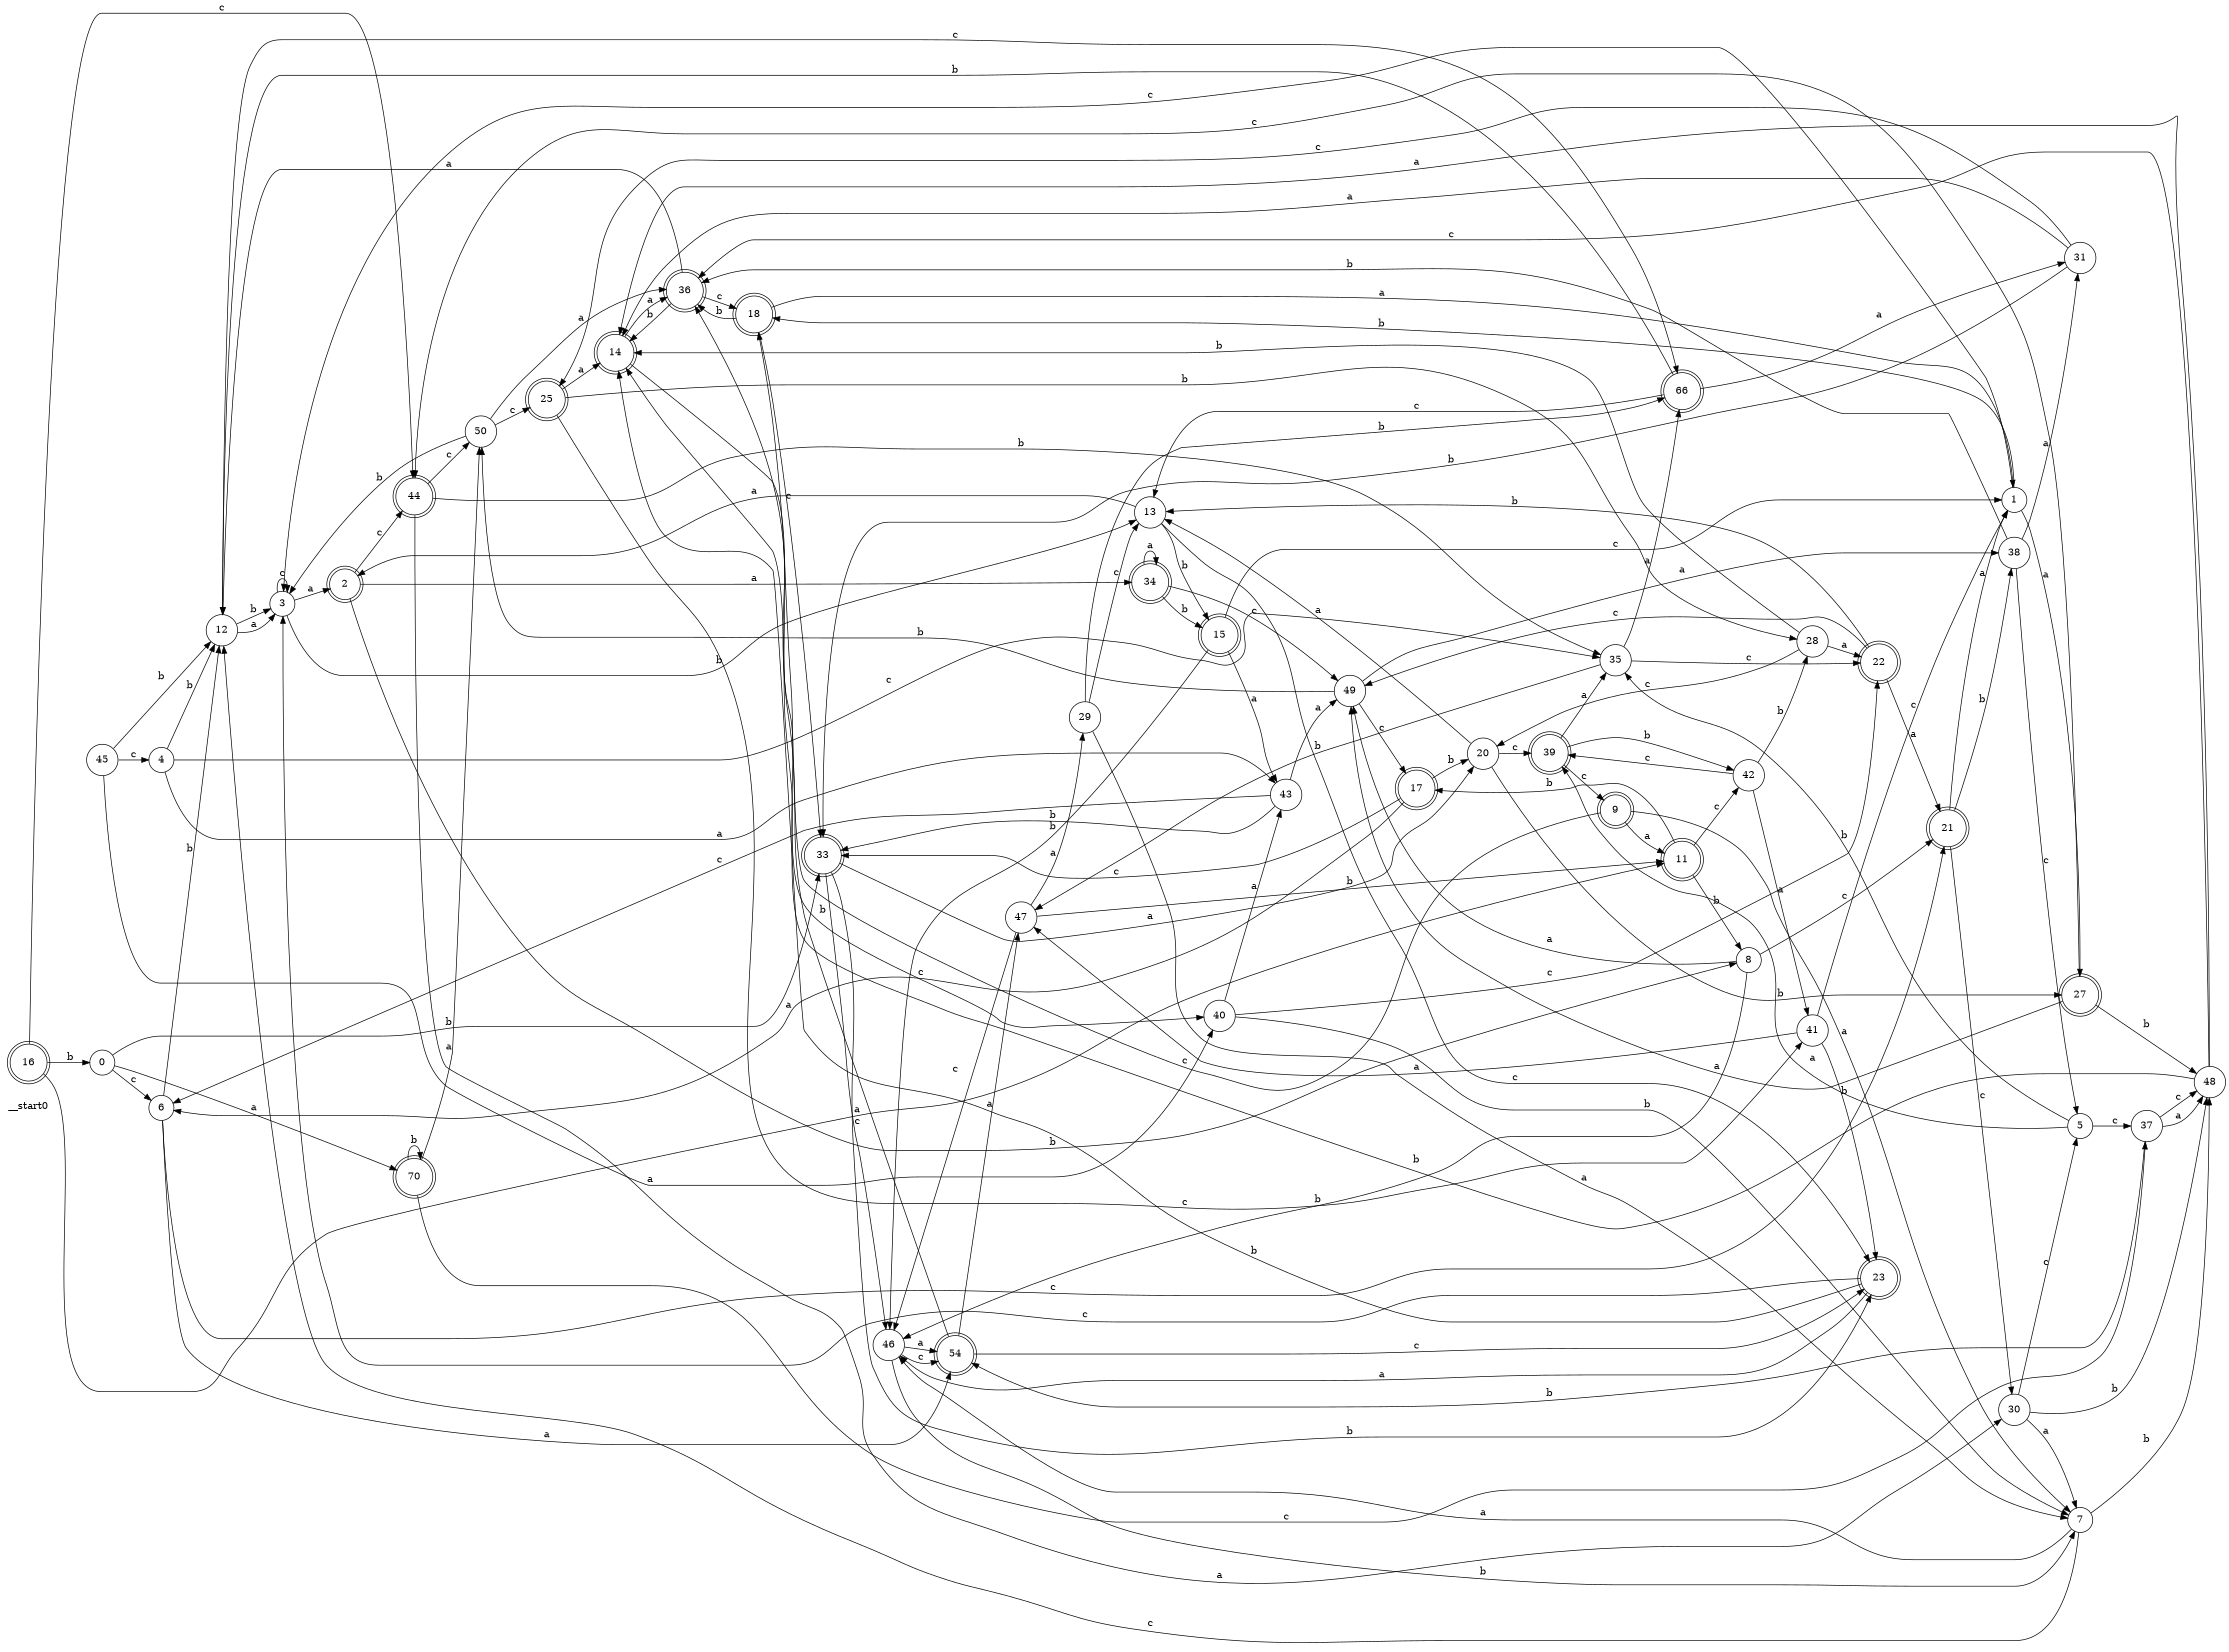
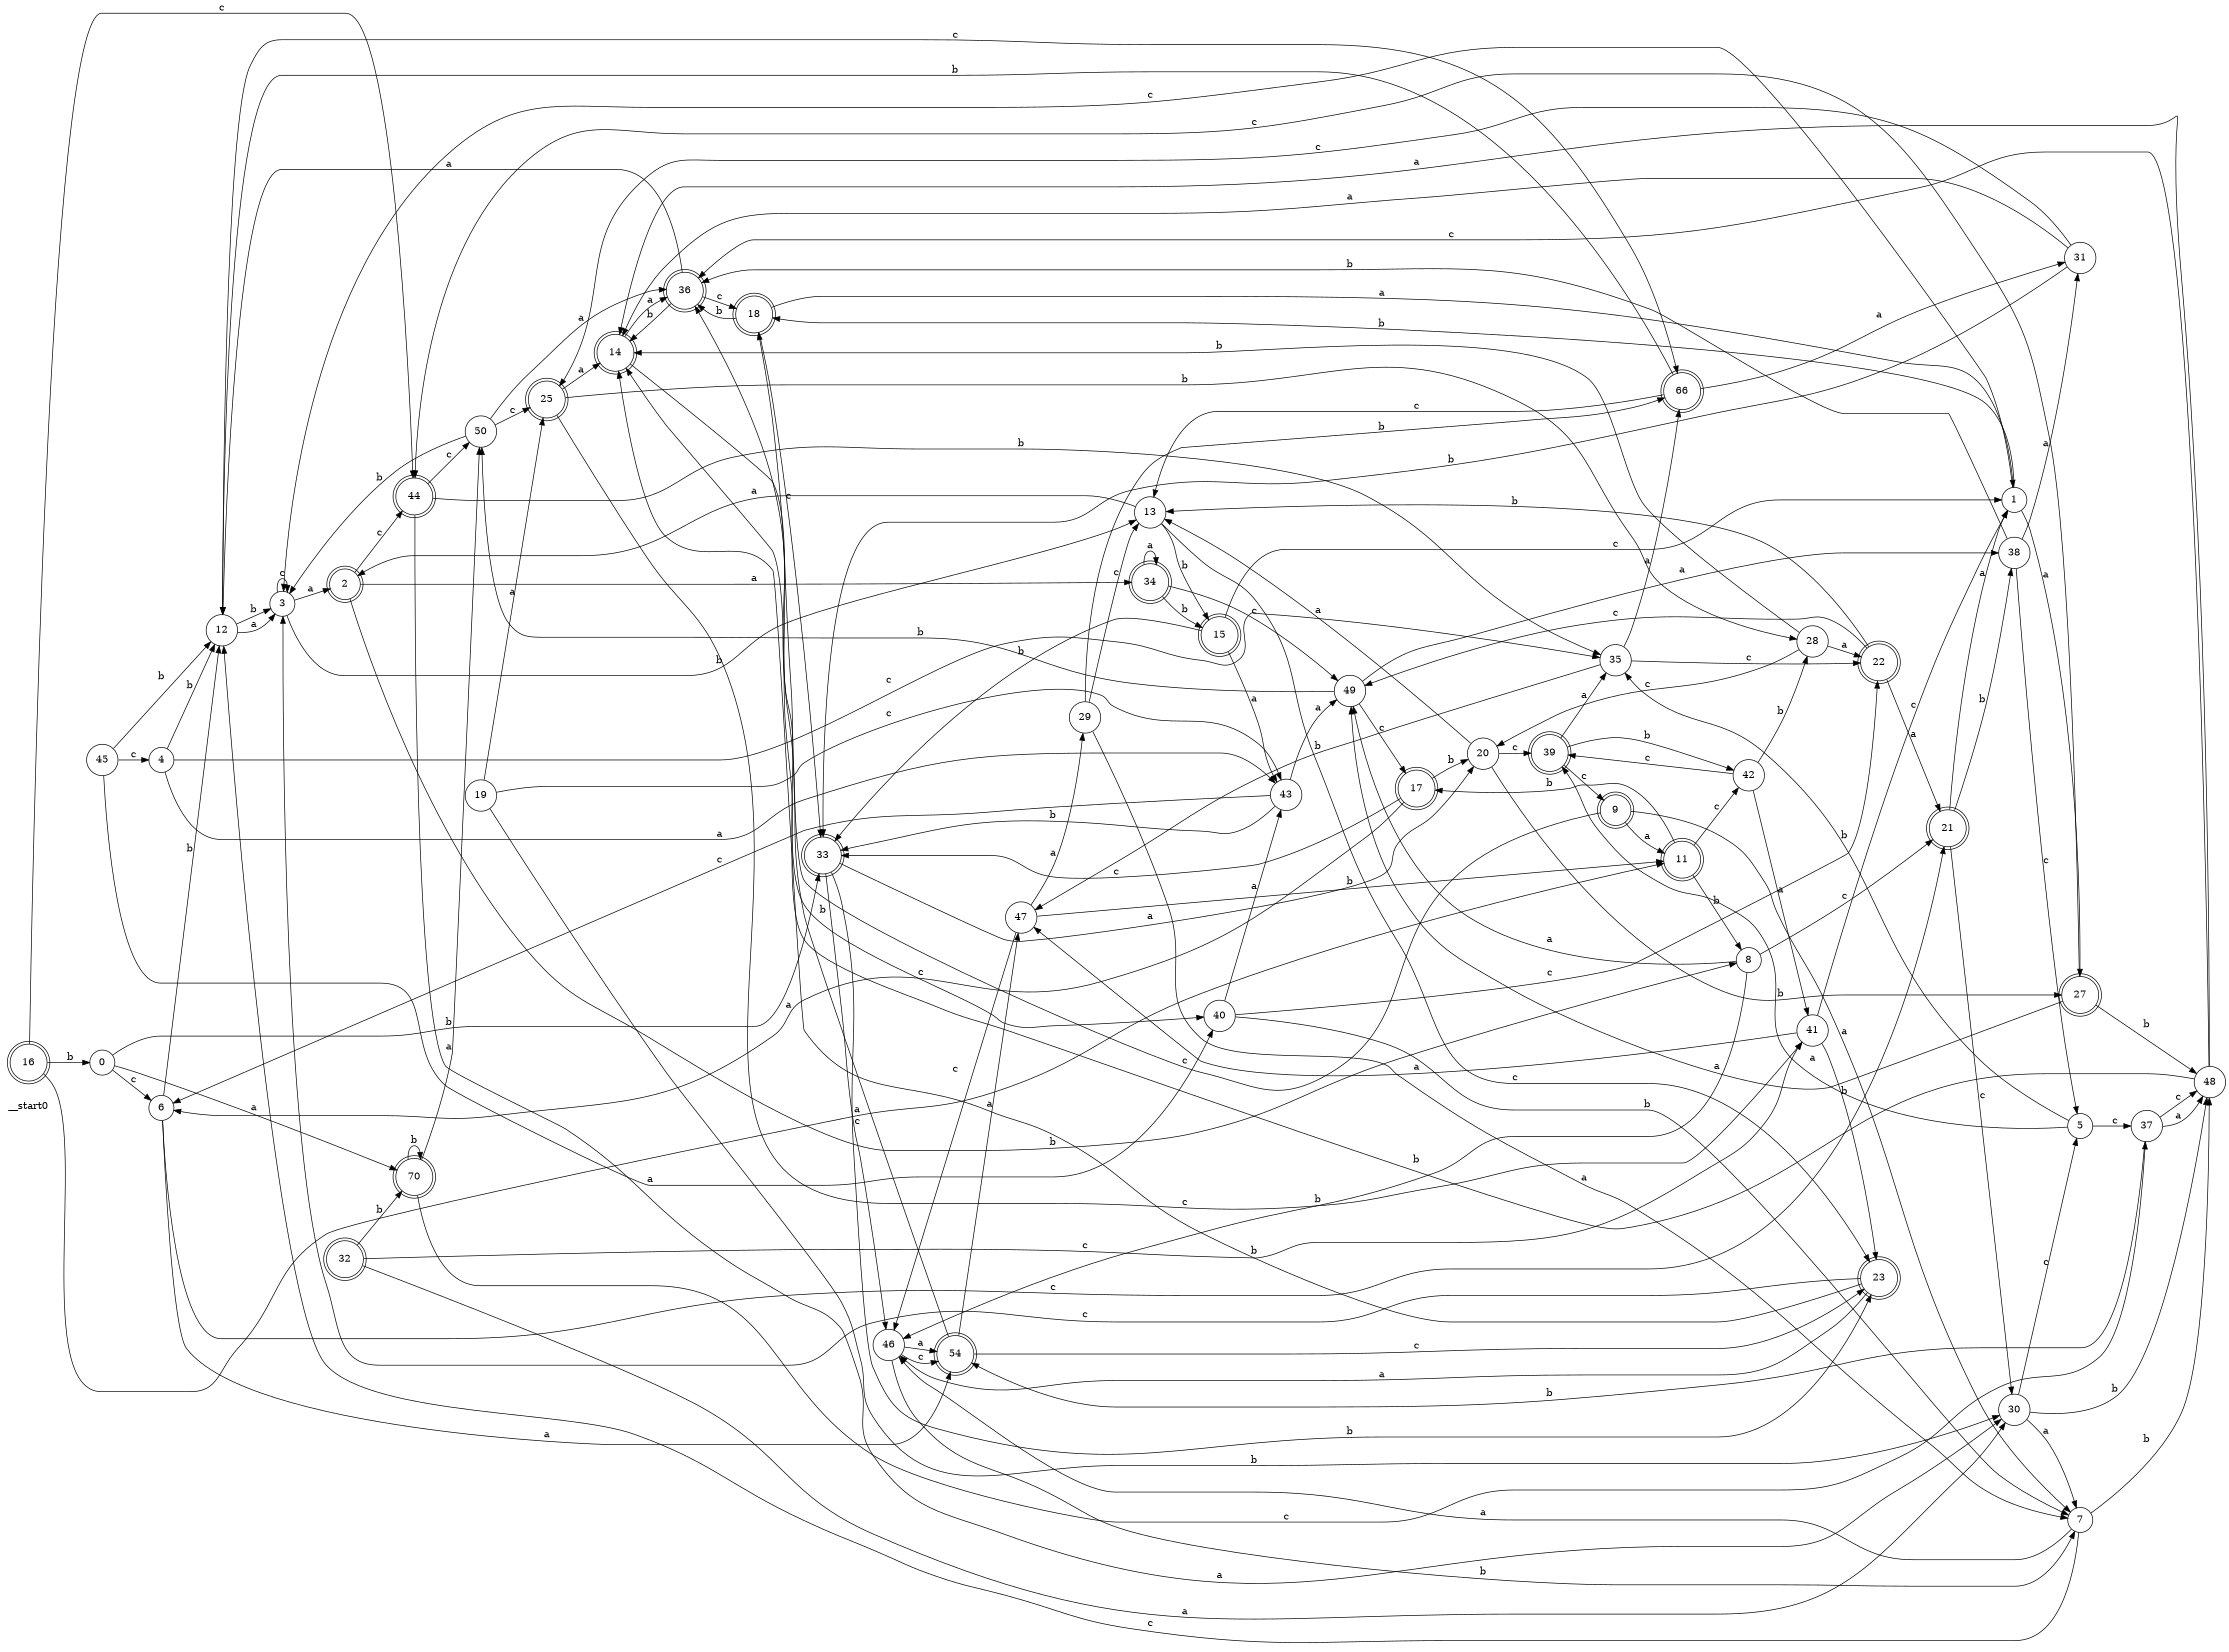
none -> (481, 796)
(928, 928) -> (998, 683)
none -> (345, 1259)
